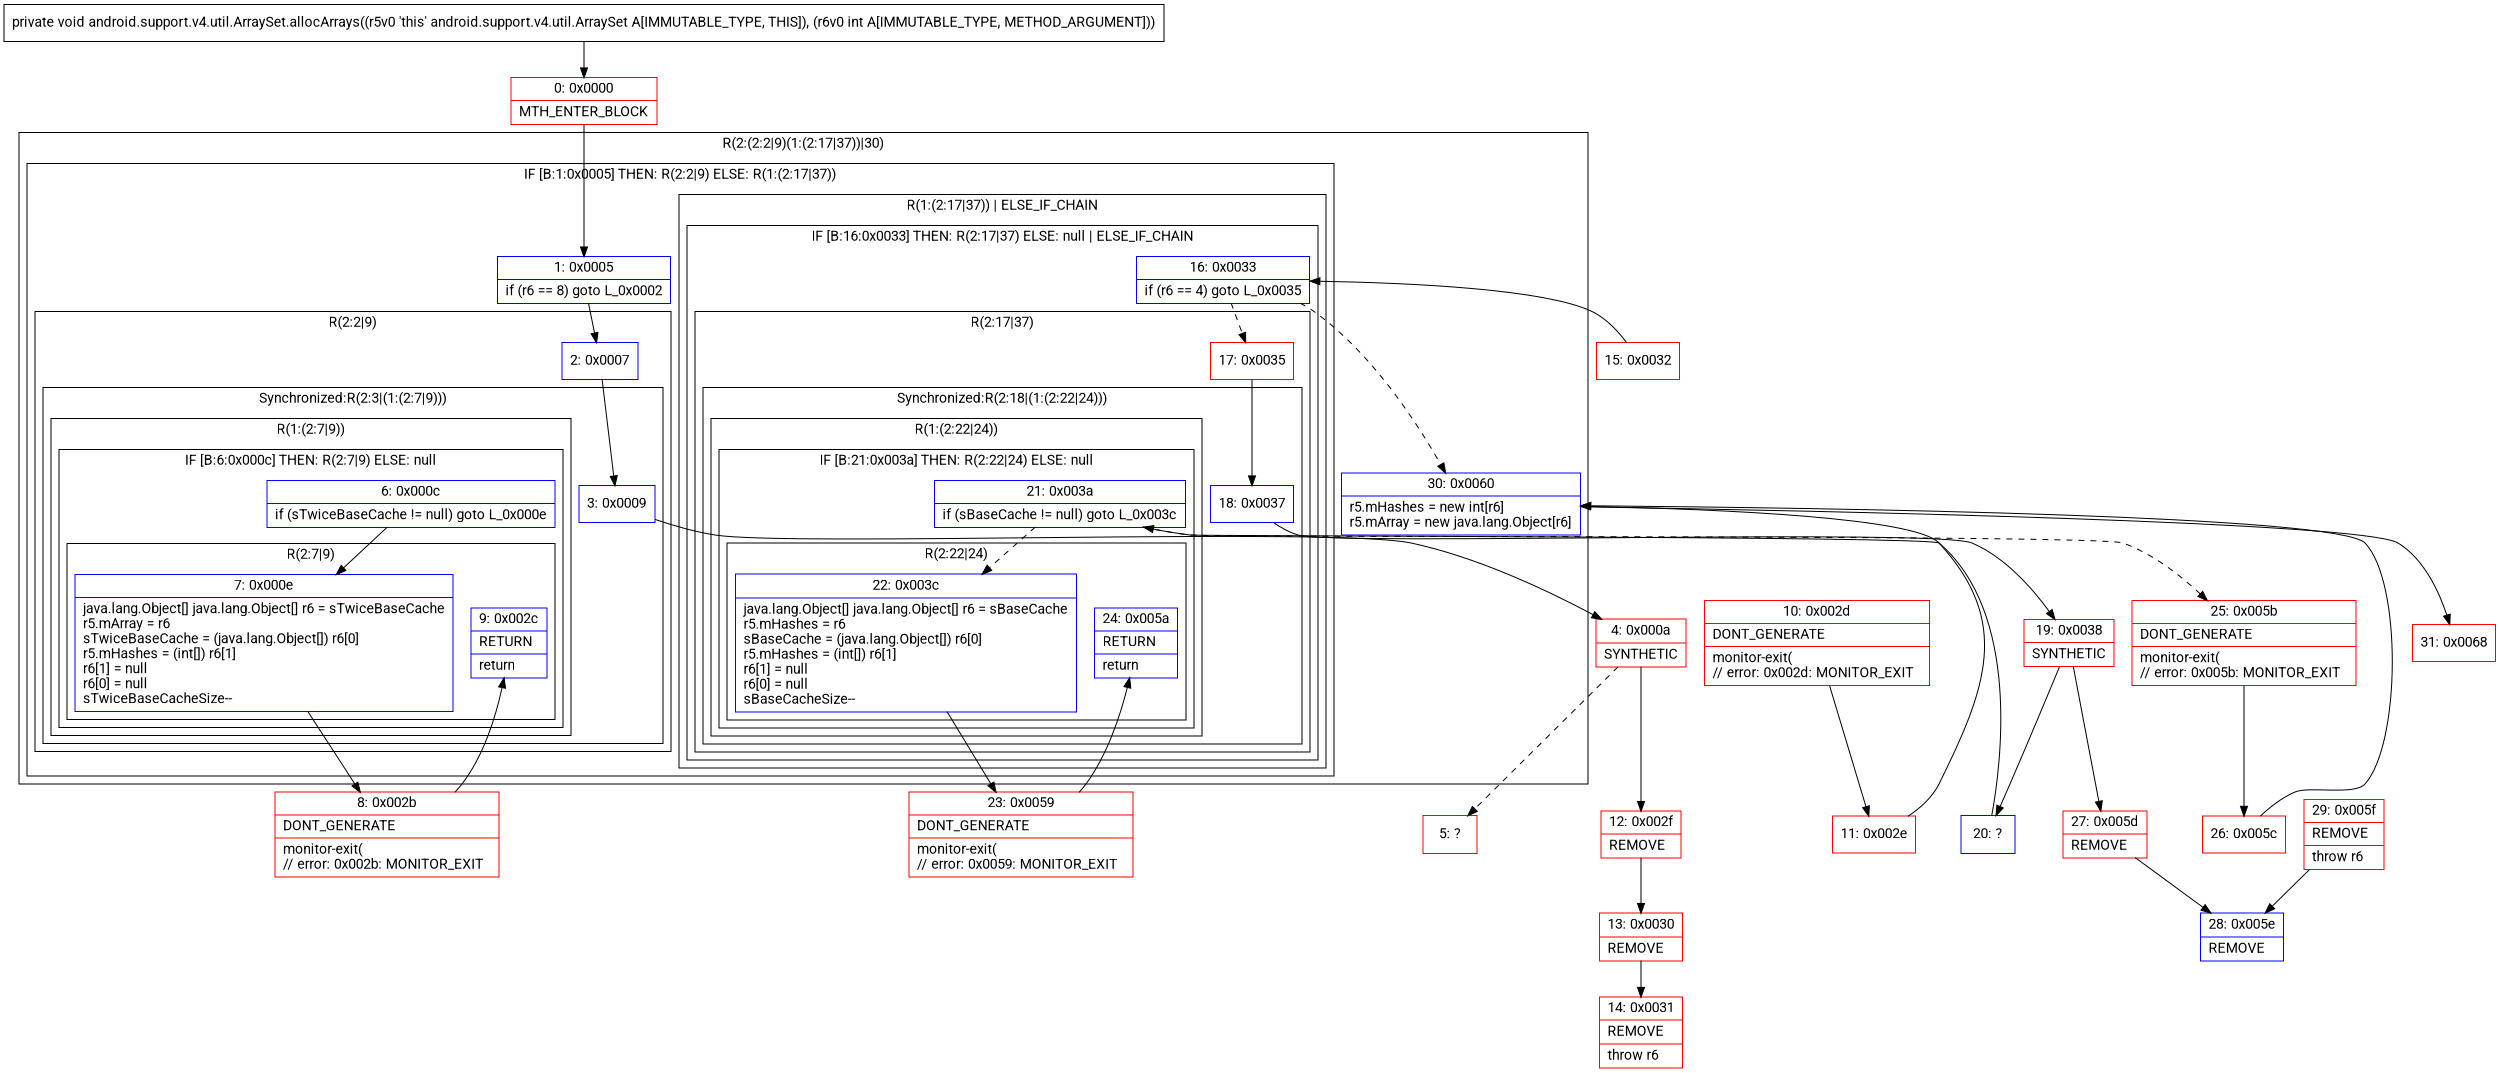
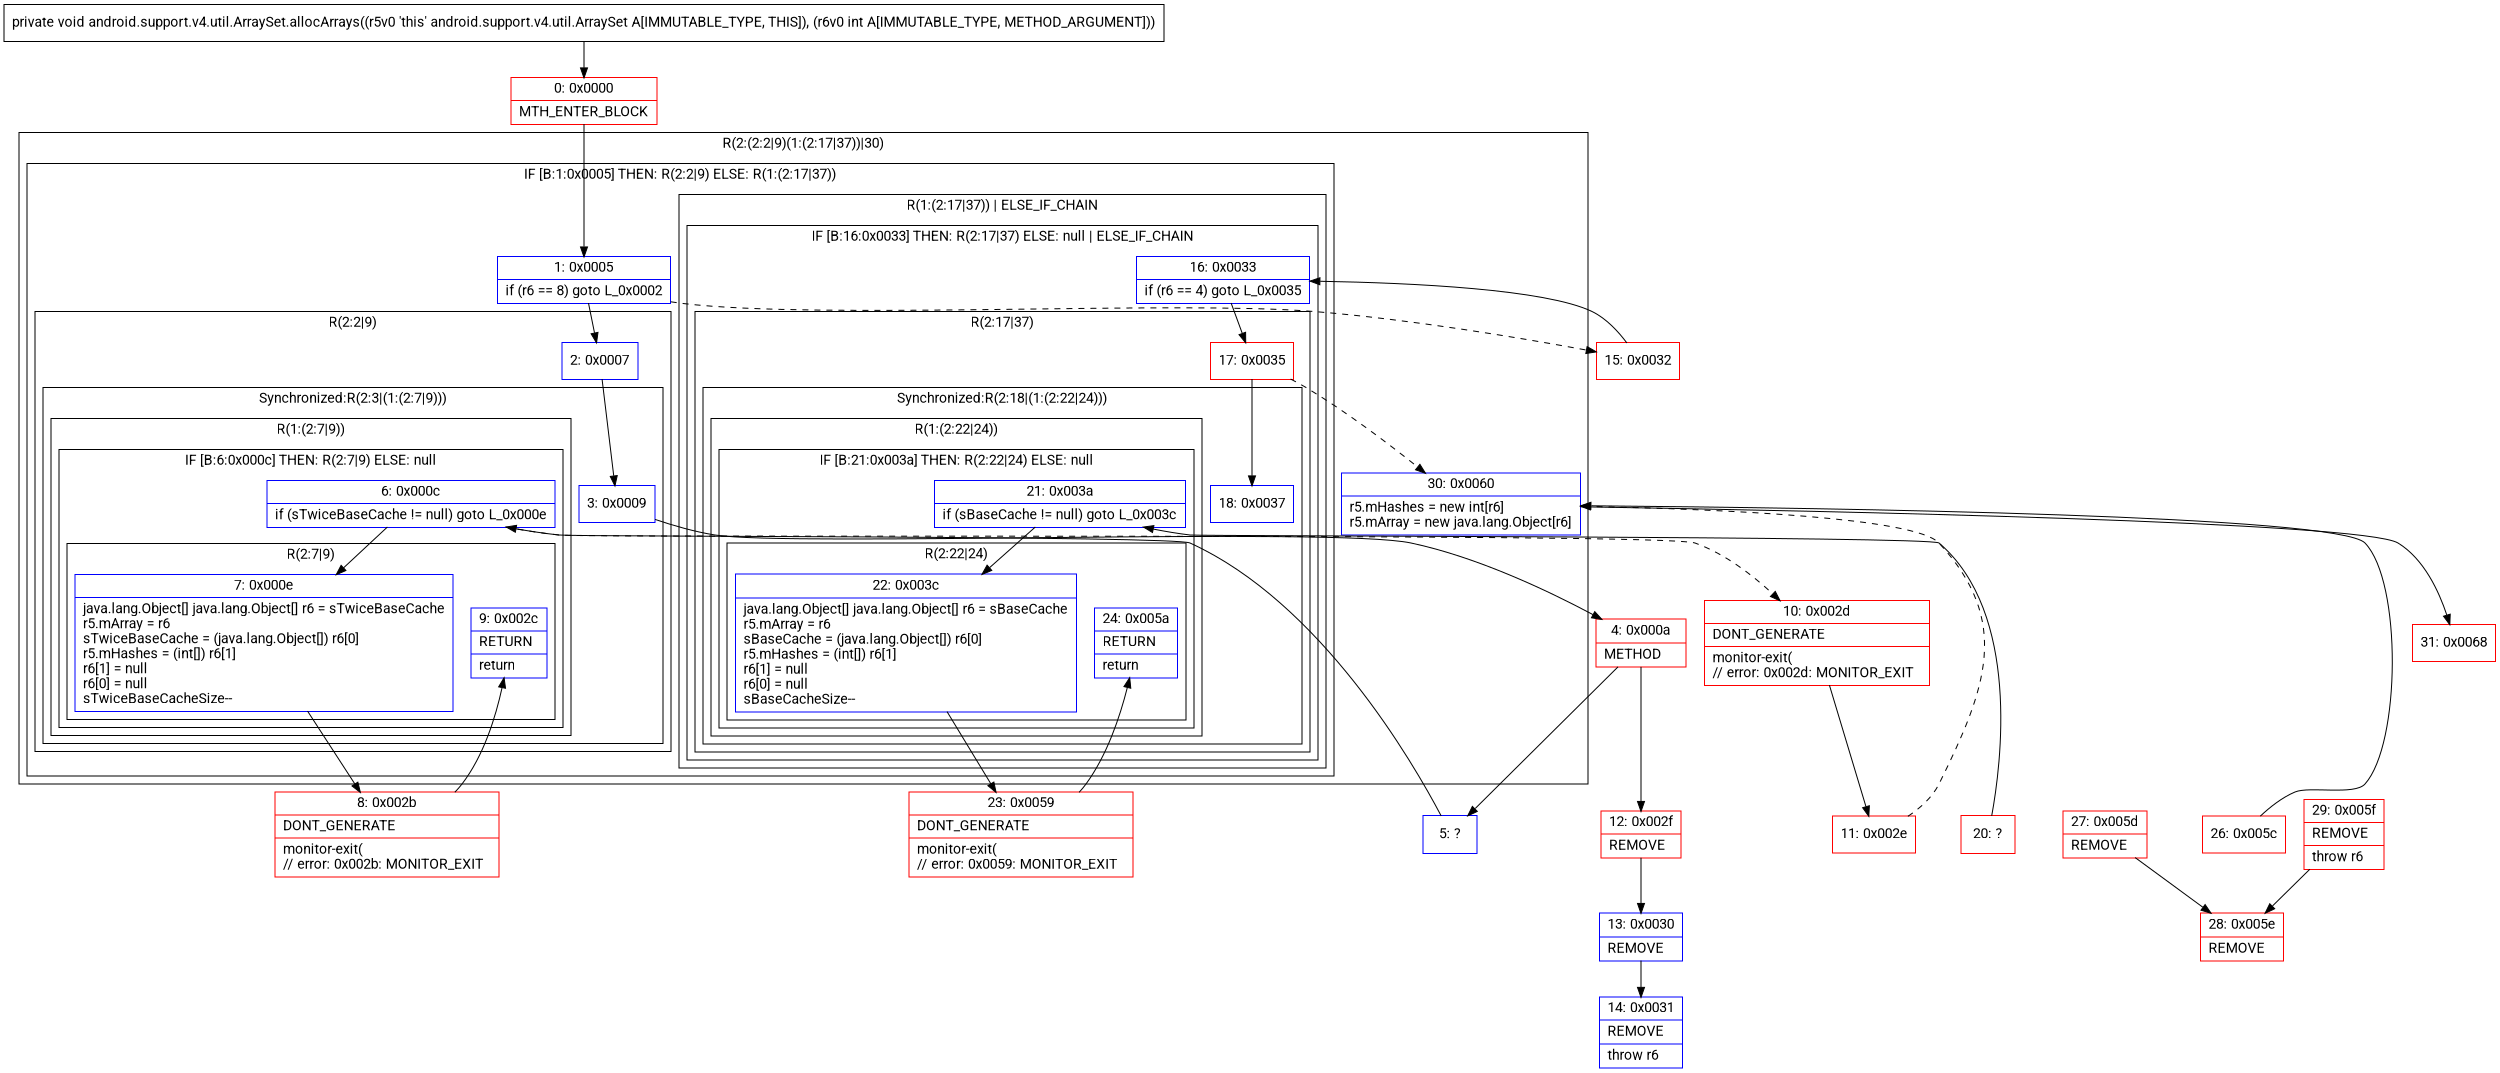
none -> (1359, 316)
(1237, 318) -> (1237, 318)
(1380, 375) -> (1356, 420)
(1903, 529) -> (1919, 533)
none -> (1147, 536)
(1010, 549) -> (1010, 549)
none -> (1221, 560)
(795, 624) -> (788, 624)
(2069, 643) -> none
(2244, 643) -> none
(1641, 654) -> (1633, 654)
(1547, 738) -> (1547, 738)
(1450, 834) -> (1450, 834)
(1988, 834) -> (1988, 834)
(1641, 937) -> (1641, 937)
(2242, 937) -> (2242, 937)
(1641, 1032) -> (1641, 1032)
